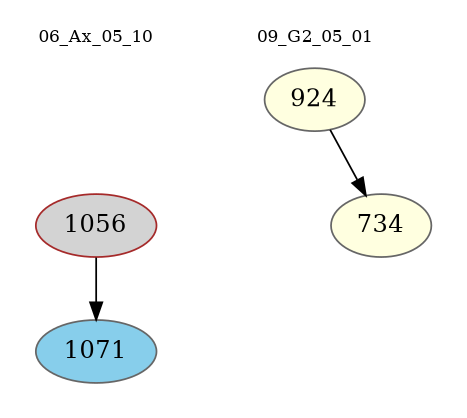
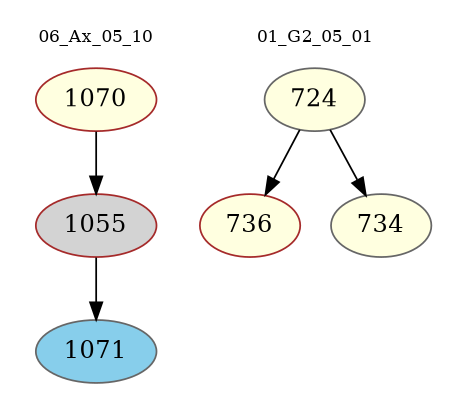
(316, 38) -> (316, 38)
none -> (96, 100)
(315, 100) -> (315, 100)
(96, 226) -> (96, 226)
none -> (250, 226)
